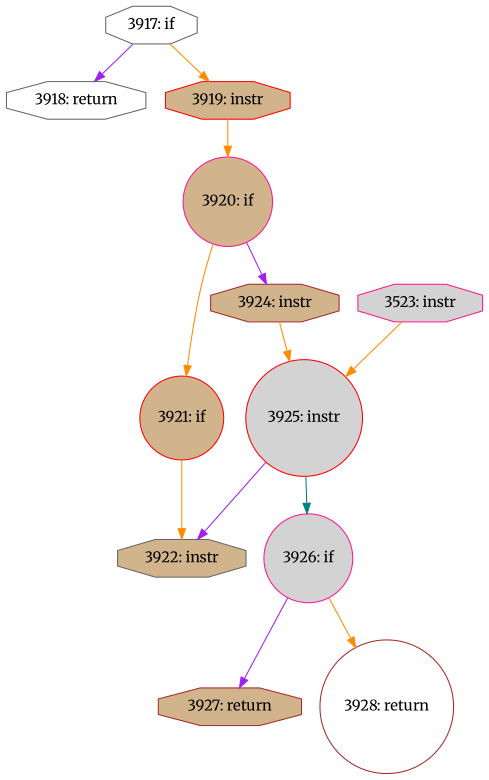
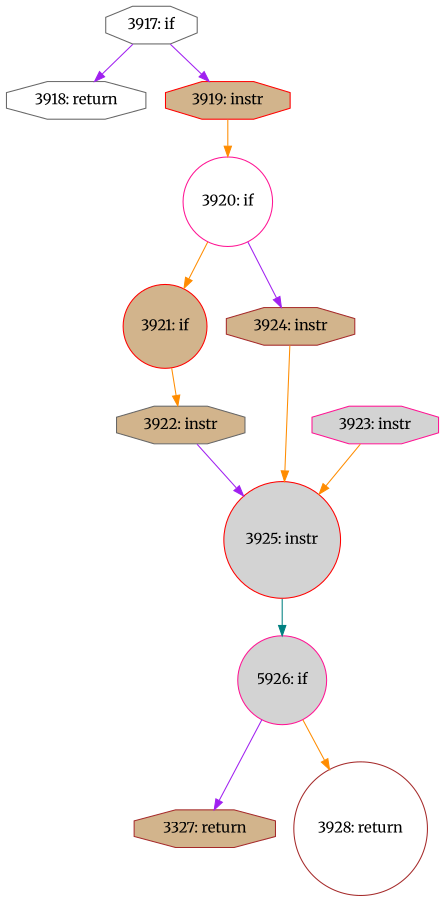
(186, 59) -> (186, 59)
(228, 202) -> (228, 202)
(420, 303) -> (375, 425)
(235, 497) -> (217, 466)
(308, 558) -> (282, 680)
(230, 707) -> (205, 829)
